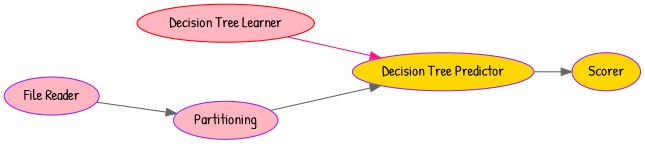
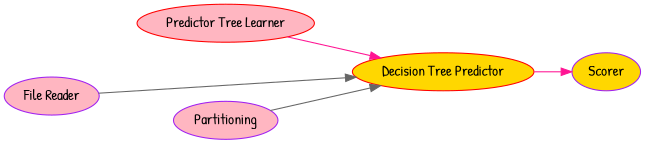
(226, 23) -> (226, 23)
(443, 72) -> (443, 72)
(548, 72) -> (548, 72)
(131, 107) -> (222, 86)
